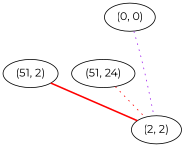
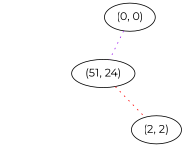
(145, 73) -> (117, 45)
(31, 74) -> none
